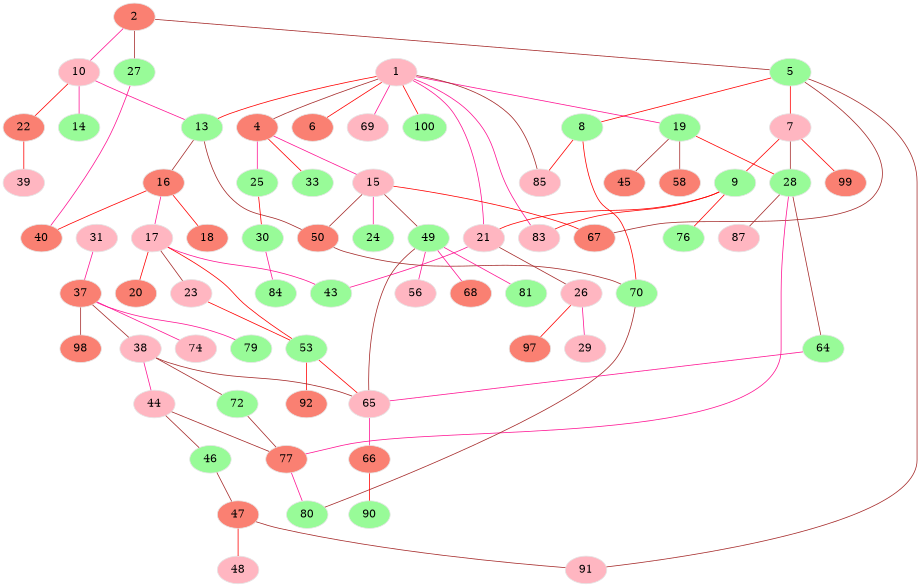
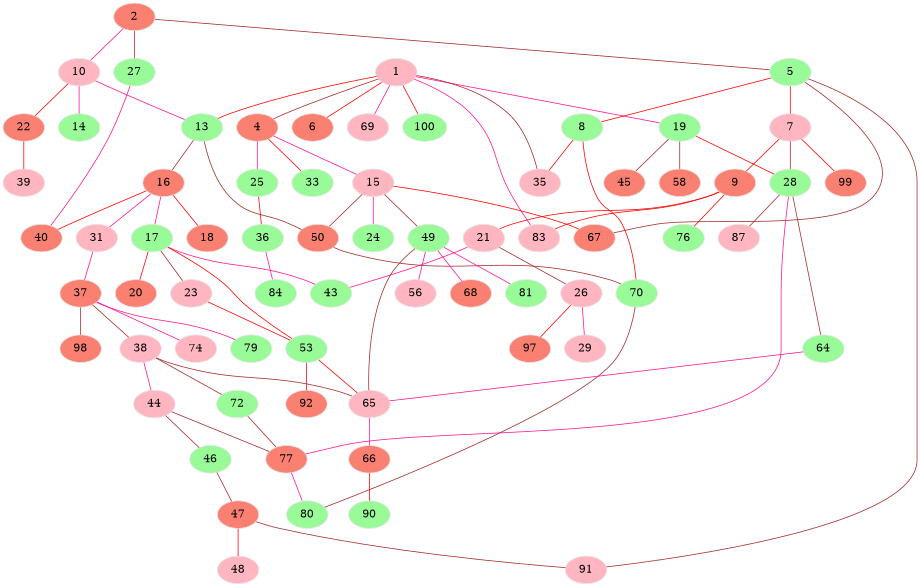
(468, 142) -> none
(540, 183) -> (540, 183)
(735, 183) -> (735, 183)
none -> (130, 210)
(152, 238) -> (152, 238)
(263, 238) -> (263, 238)
